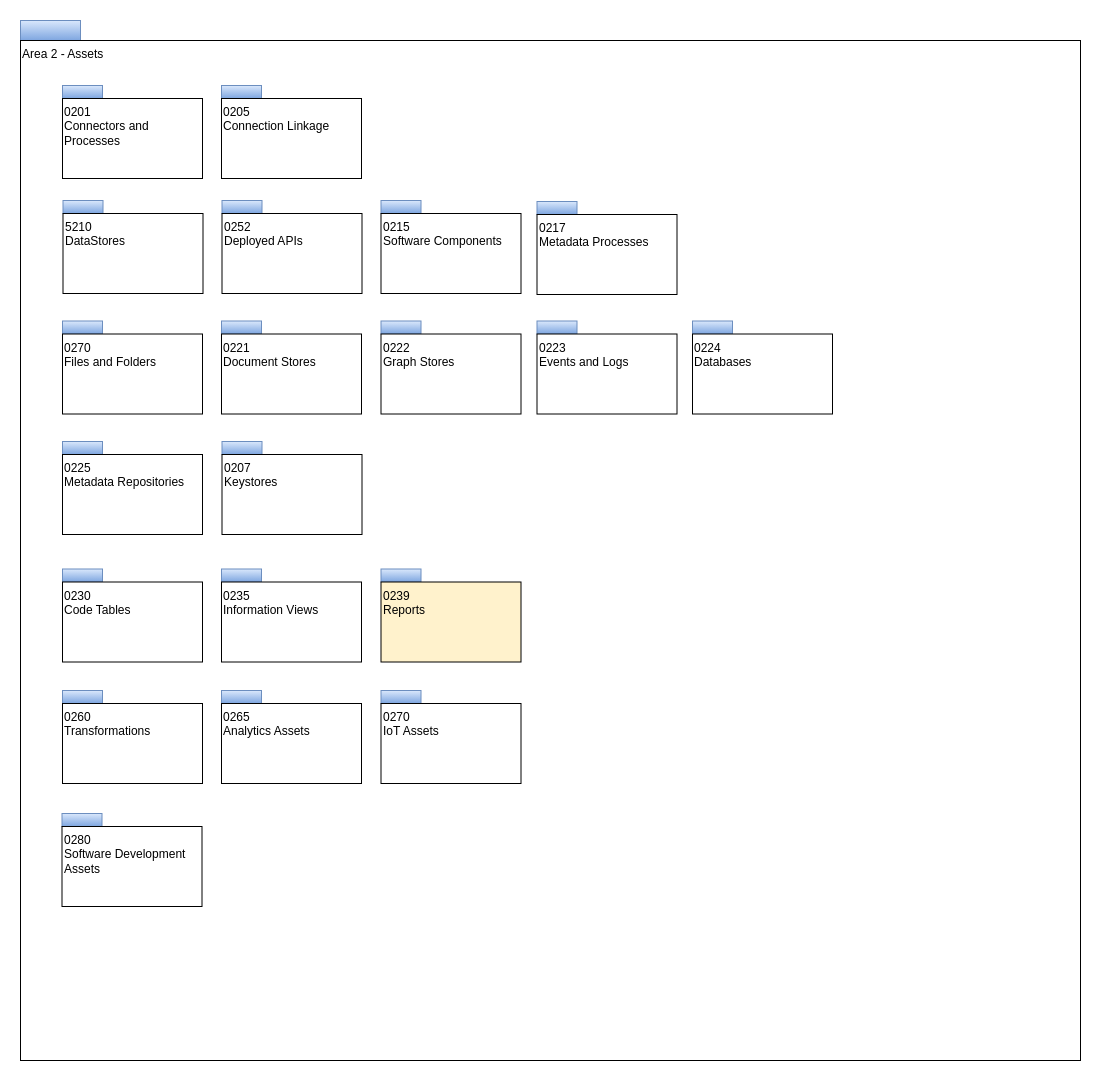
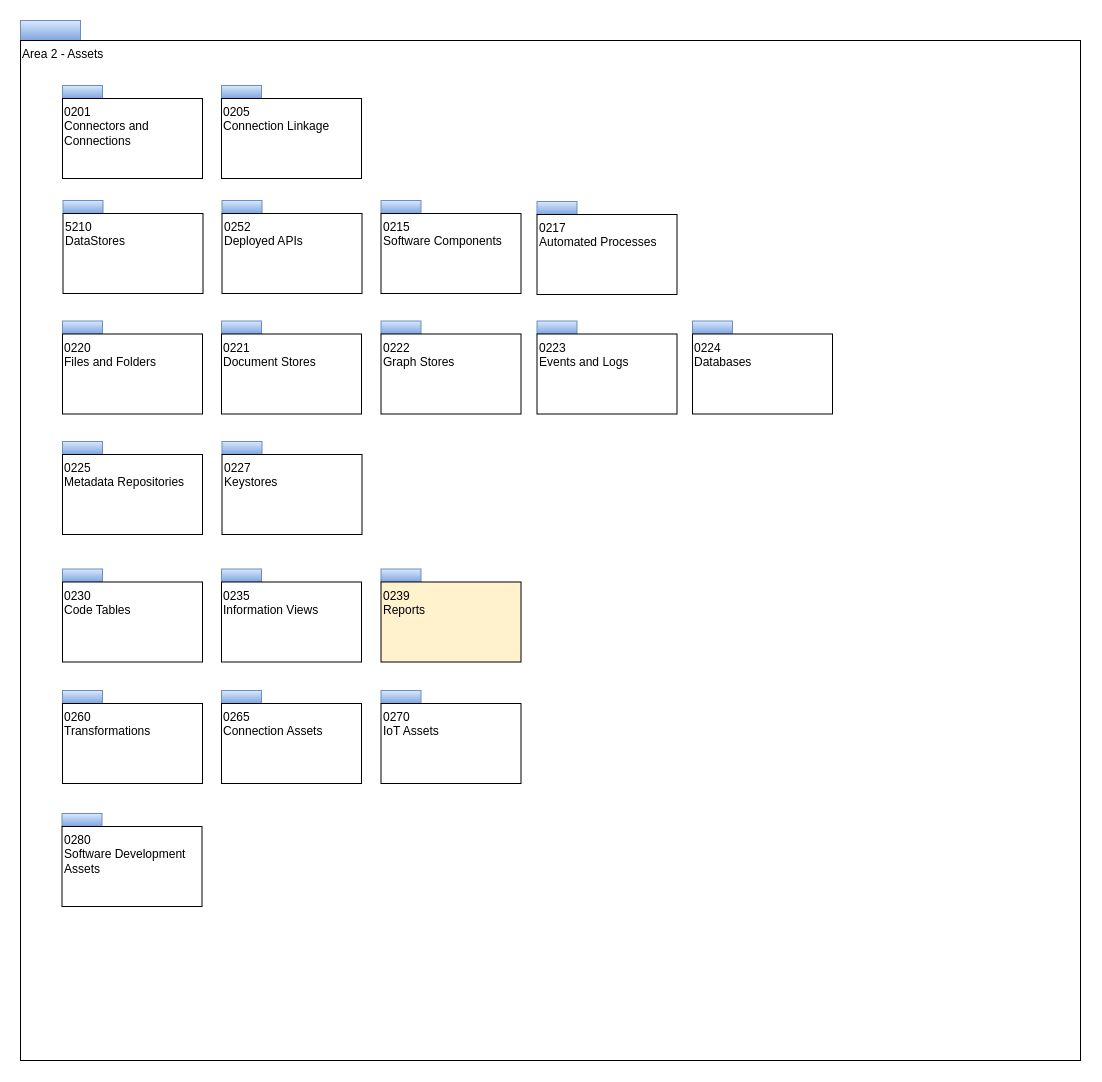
(134, 127) -> (134, 127)
(598, 236) -> (602, 236)
(114, 356) -> (114, 356)
(255, 476) -> (255, 476)
(273, 725) -> (278, 725)
